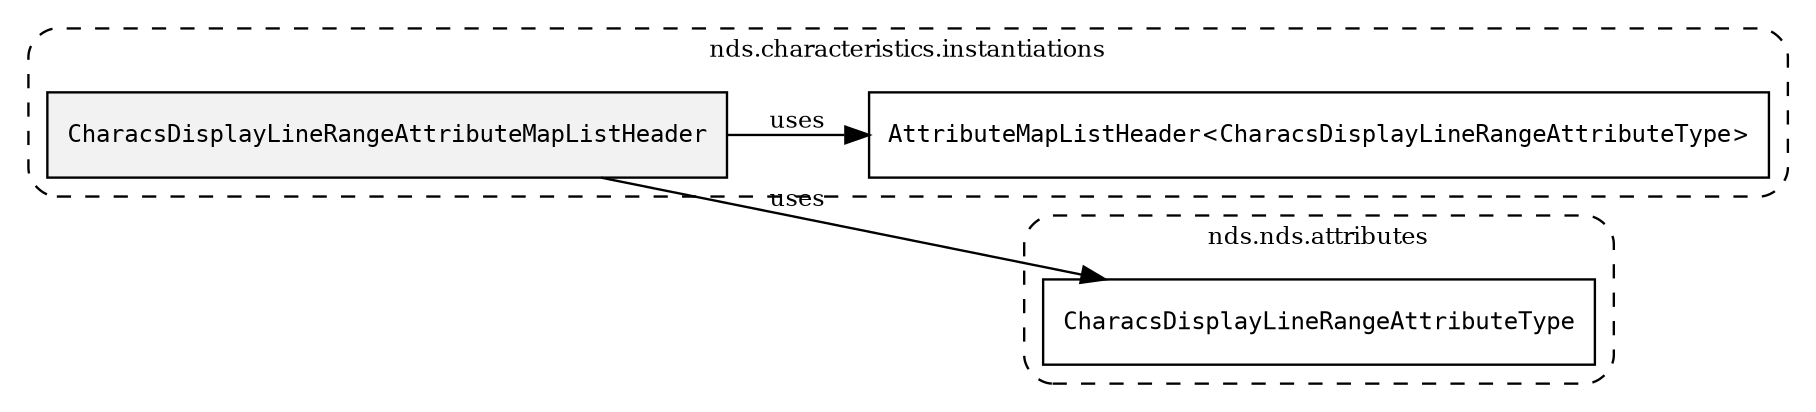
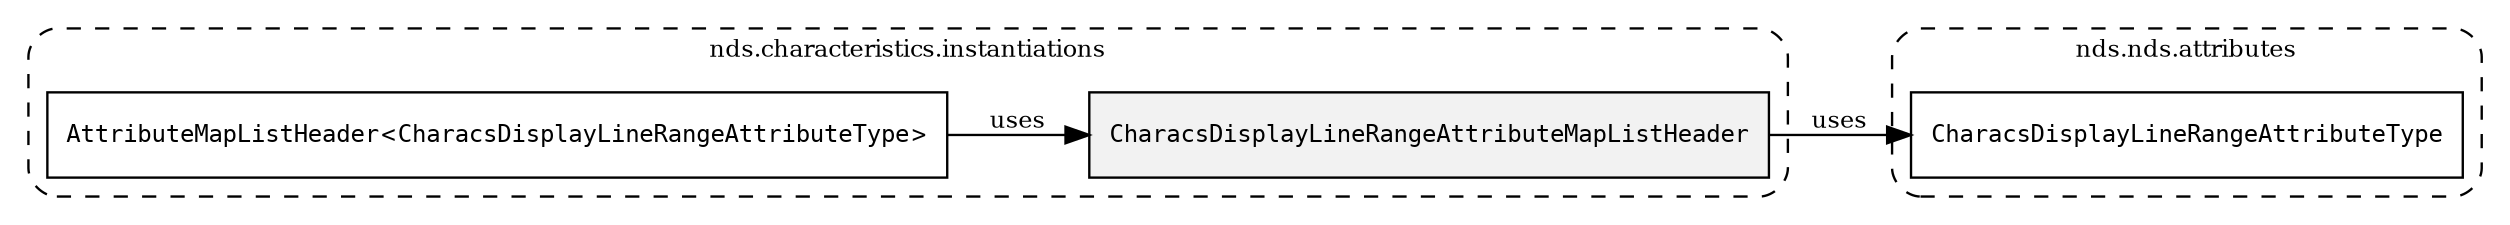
(786, 135) -> (1006, 135)
